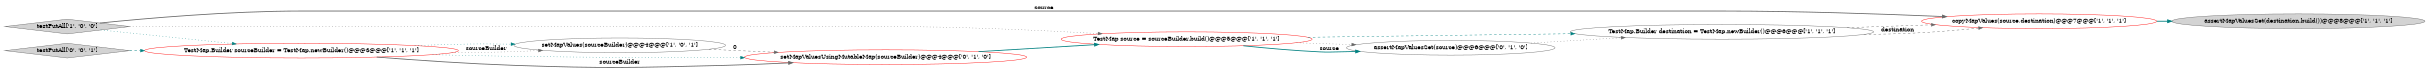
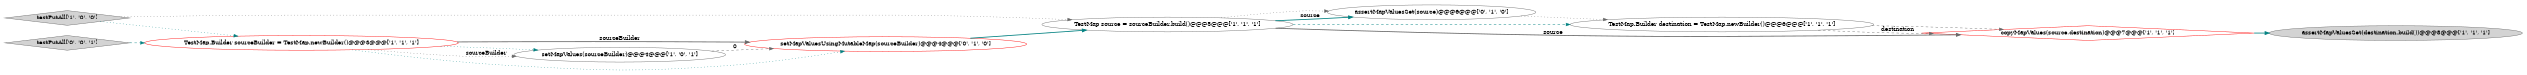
(1021, 11) -> (1616, 36)
(2039, 21) -> (2088, 33)
(1187, 39) -> (1167, 24)
